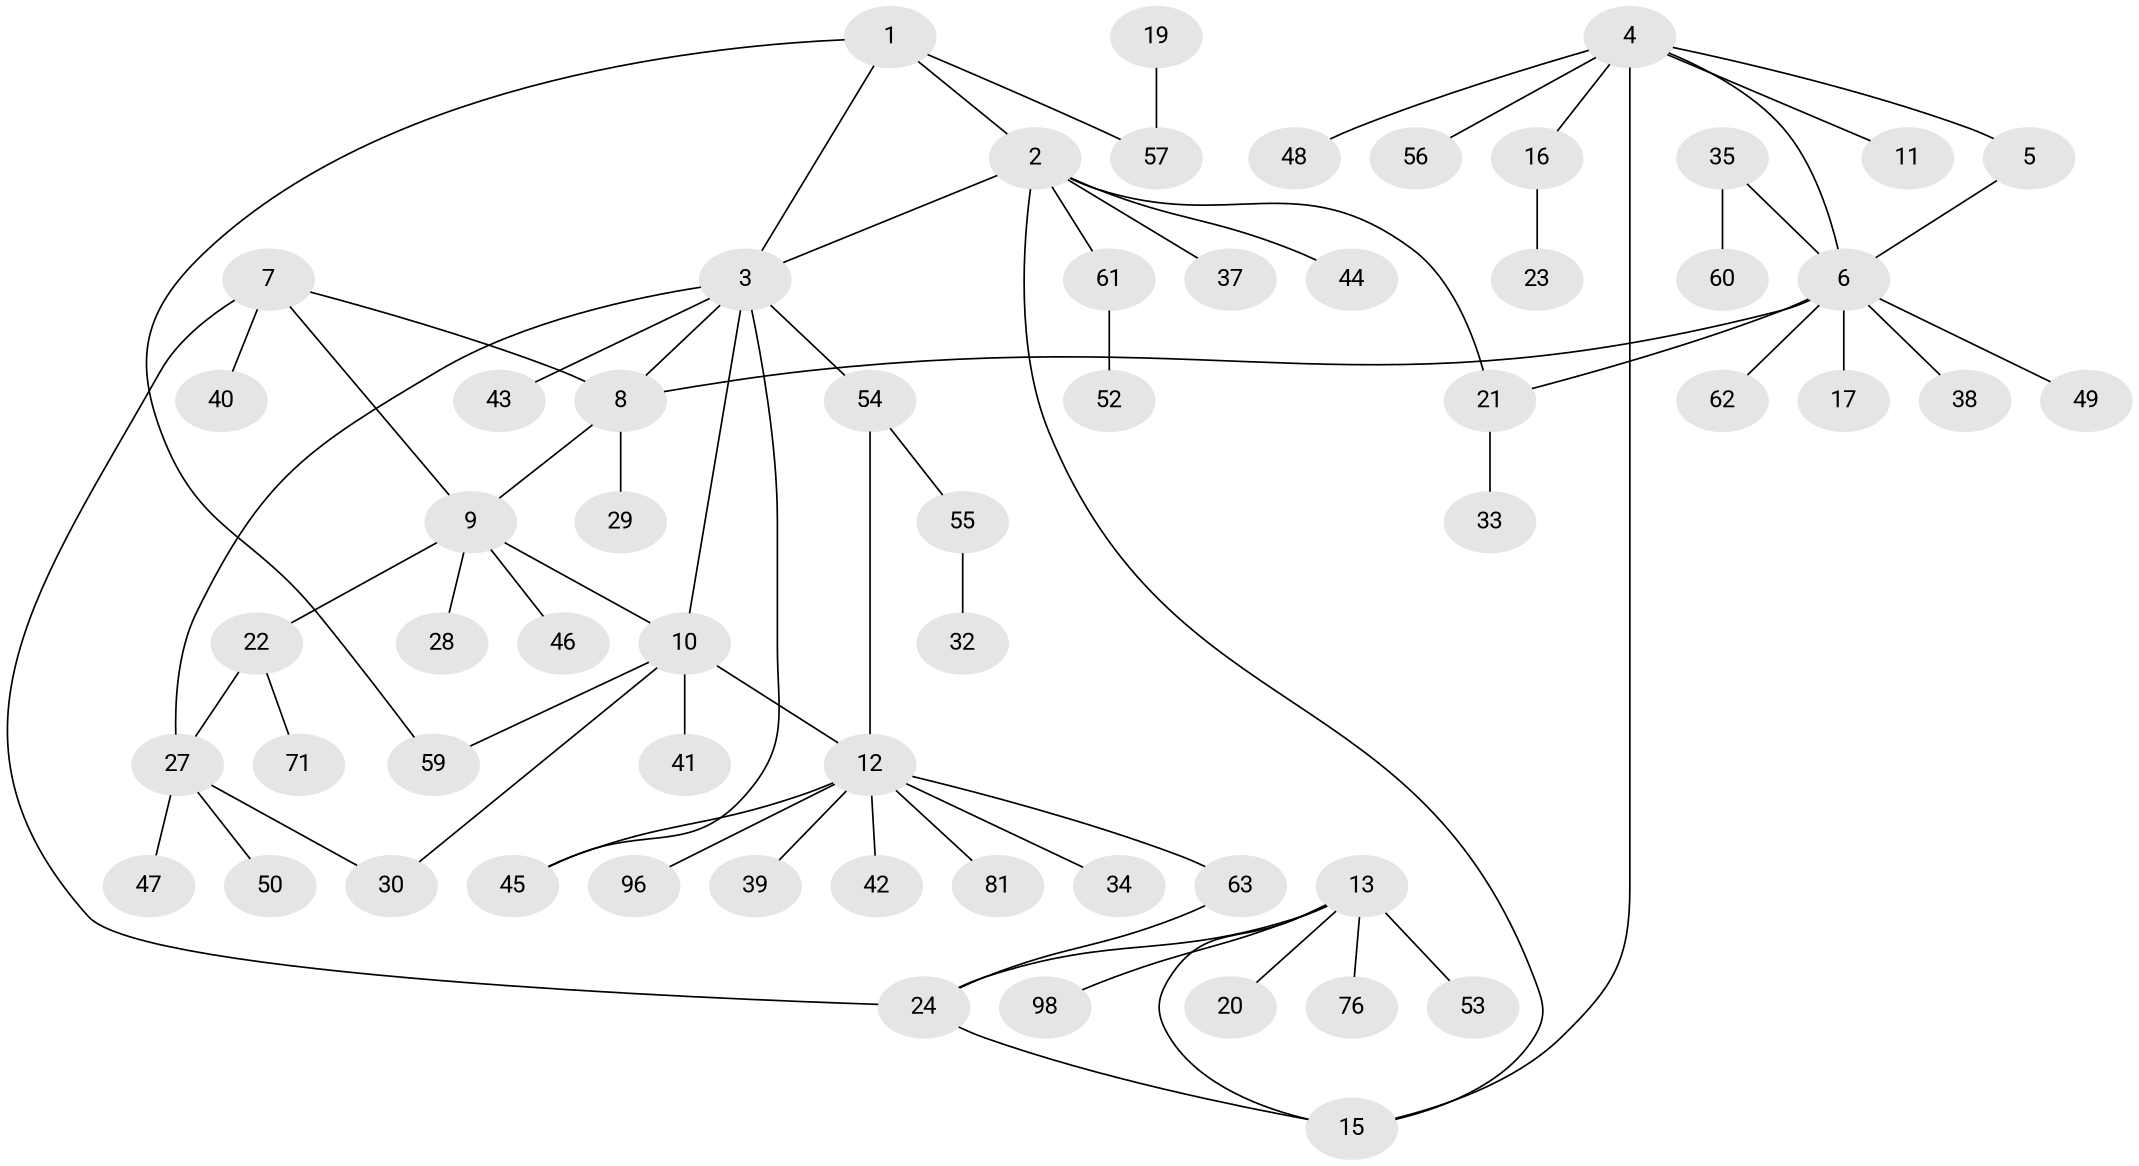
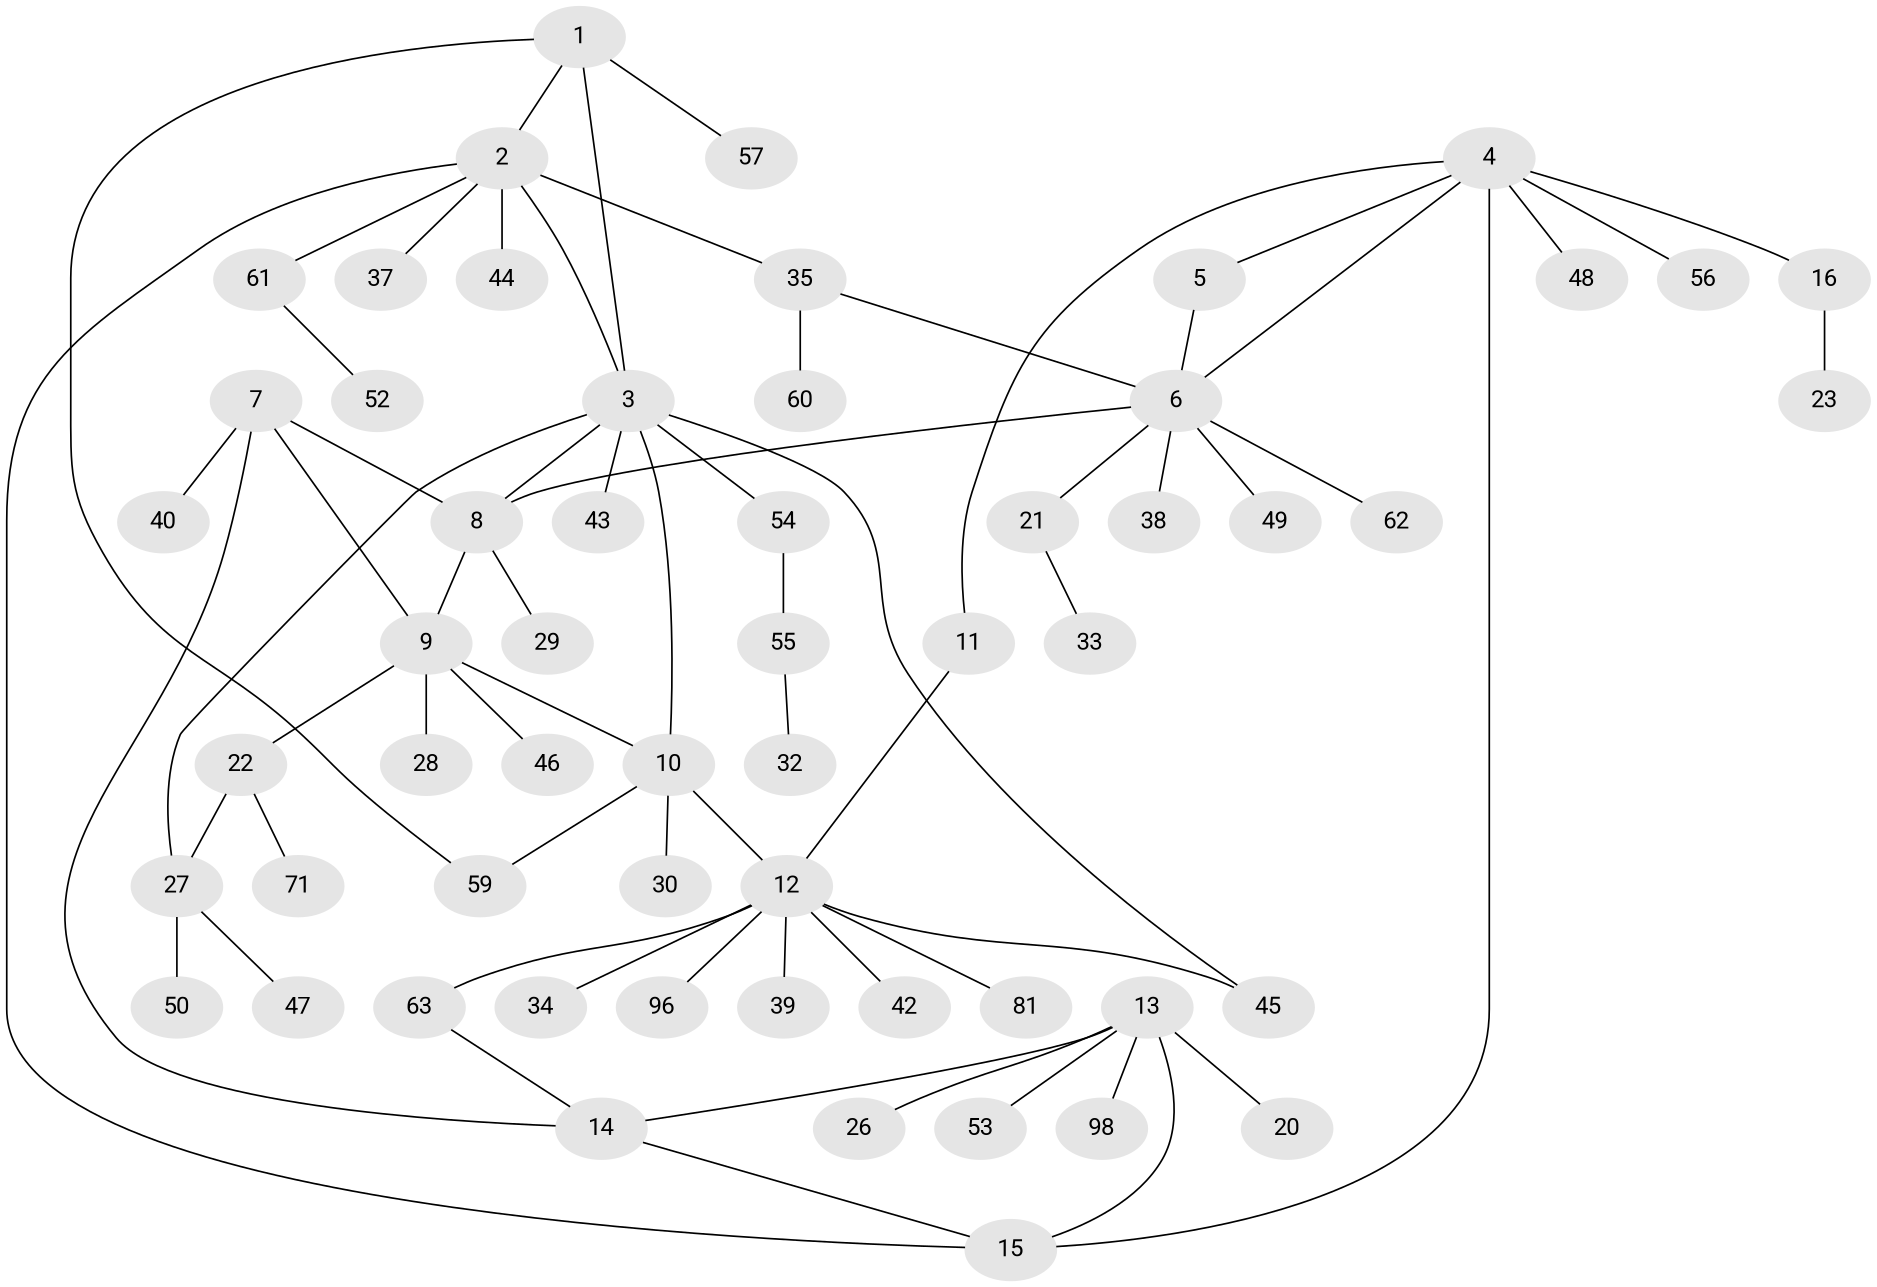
(1156, 37) -> none
(1316, 207) -> (651, 219)
(1844, 401) -> none
(870, 583) -> (878, 765)
(685, 765) -> none
(284, 825) -> none
(924, 1007) -> (601, 1129)
(1352, 1007) -> (859, 1129)
